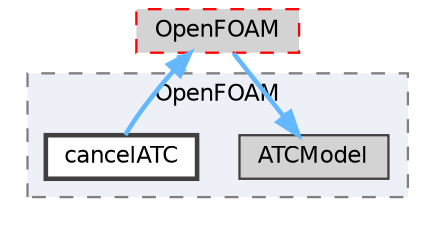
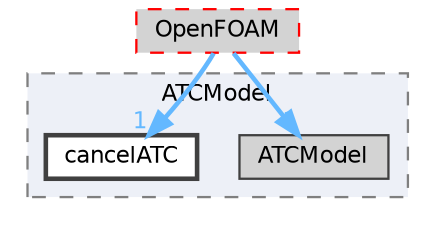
(218, 95) -> (218, 95)
(148, 102) -> (189, 88)
